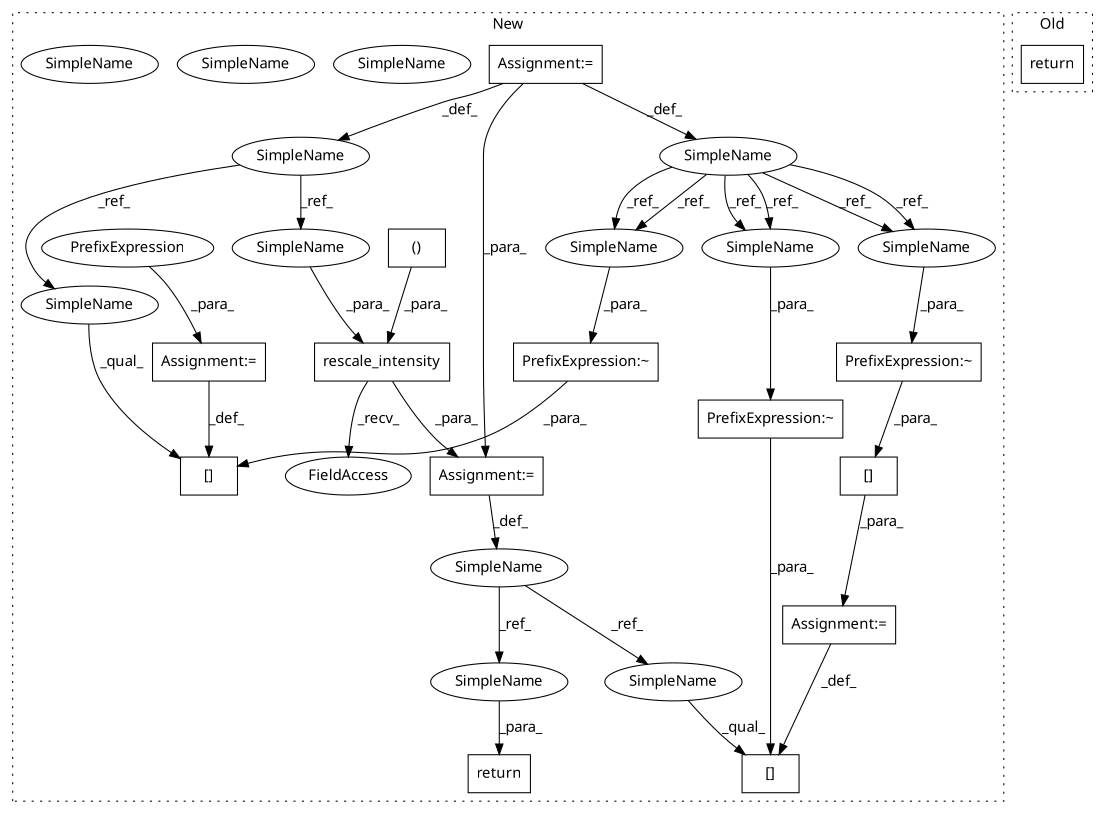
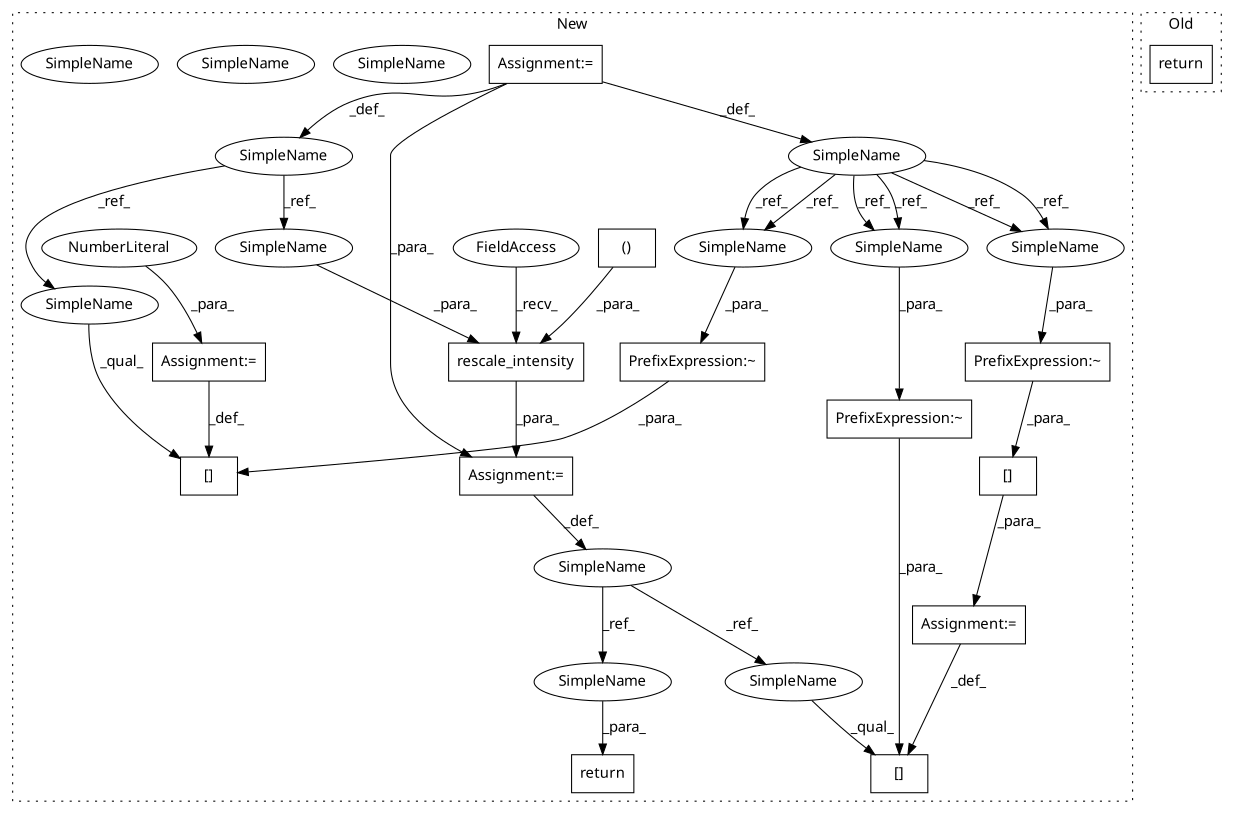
(128, 248) -> (119, 248)
(354, 412) -> (516, 300)
